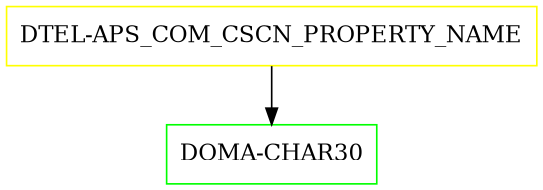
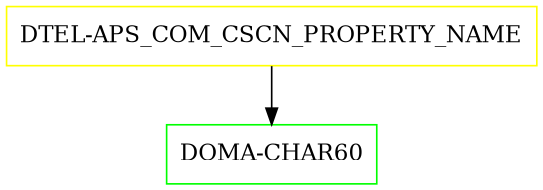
(272, 154) -> (272, 154)
